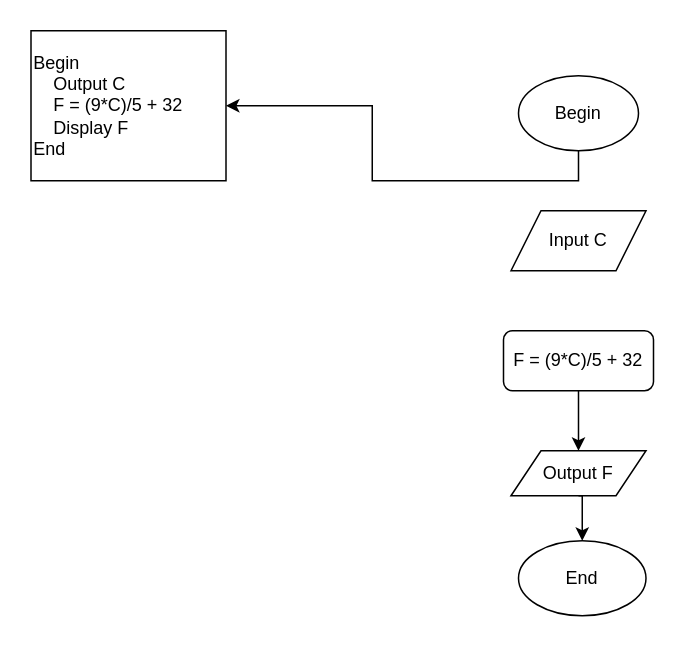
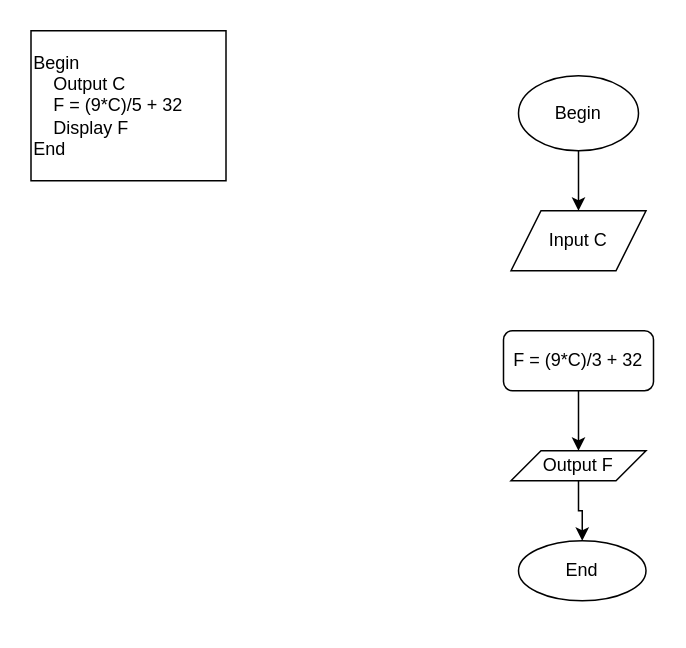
(372, 180) -> (578, 189)
(578, 361) -> (578, 361)
(578, 473) -> (578, 466)
(582, 578) -> (582, 571)
